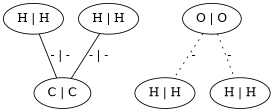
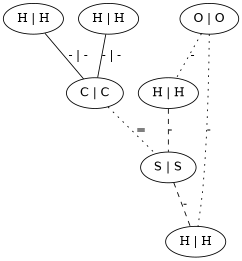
none -> (168, 167)
